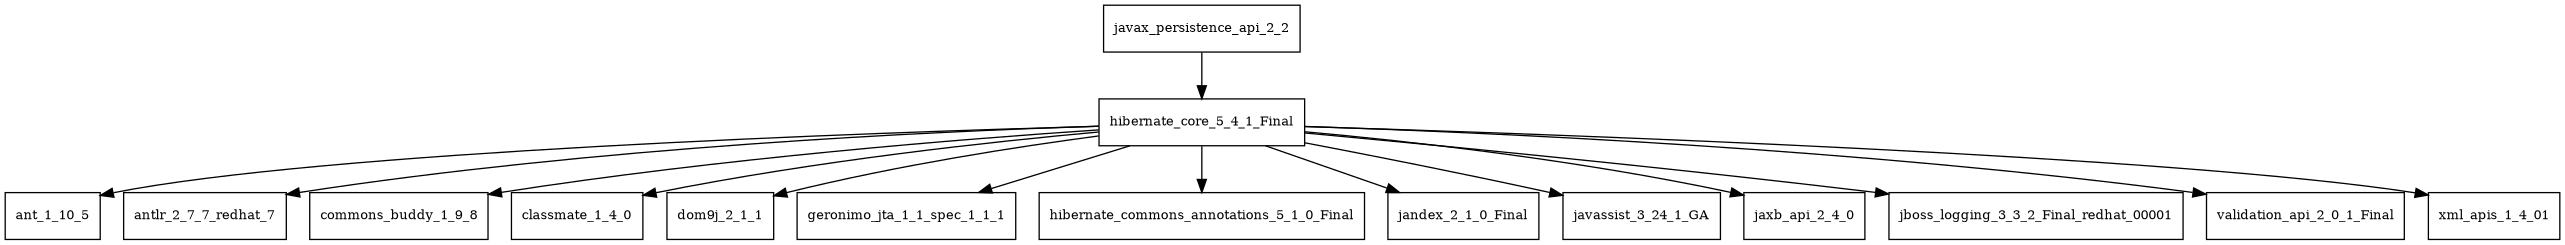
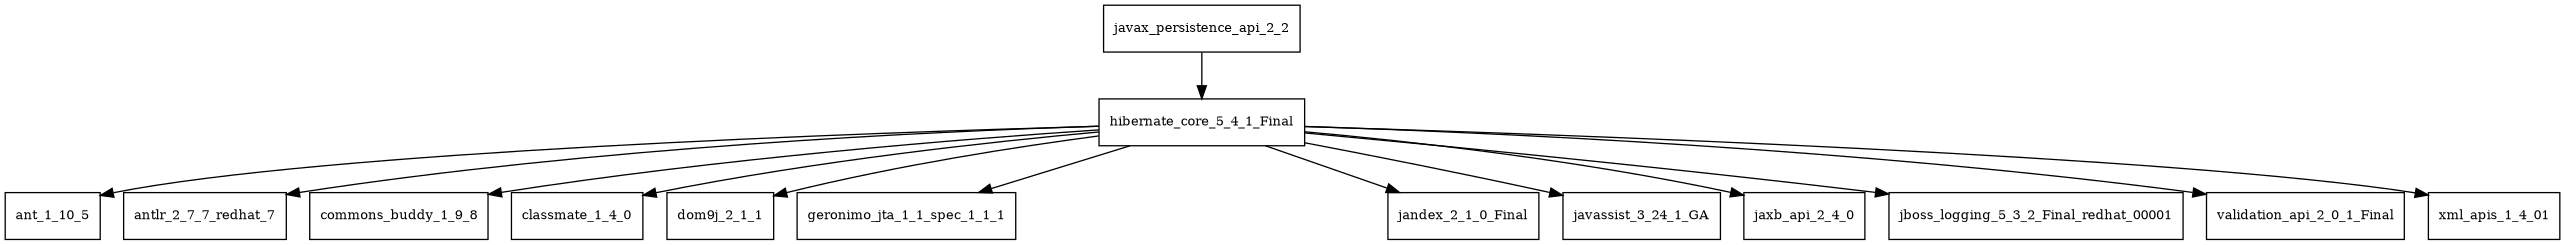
(1202, 216) -> none
(2036, 216) -> (2036, 216)
